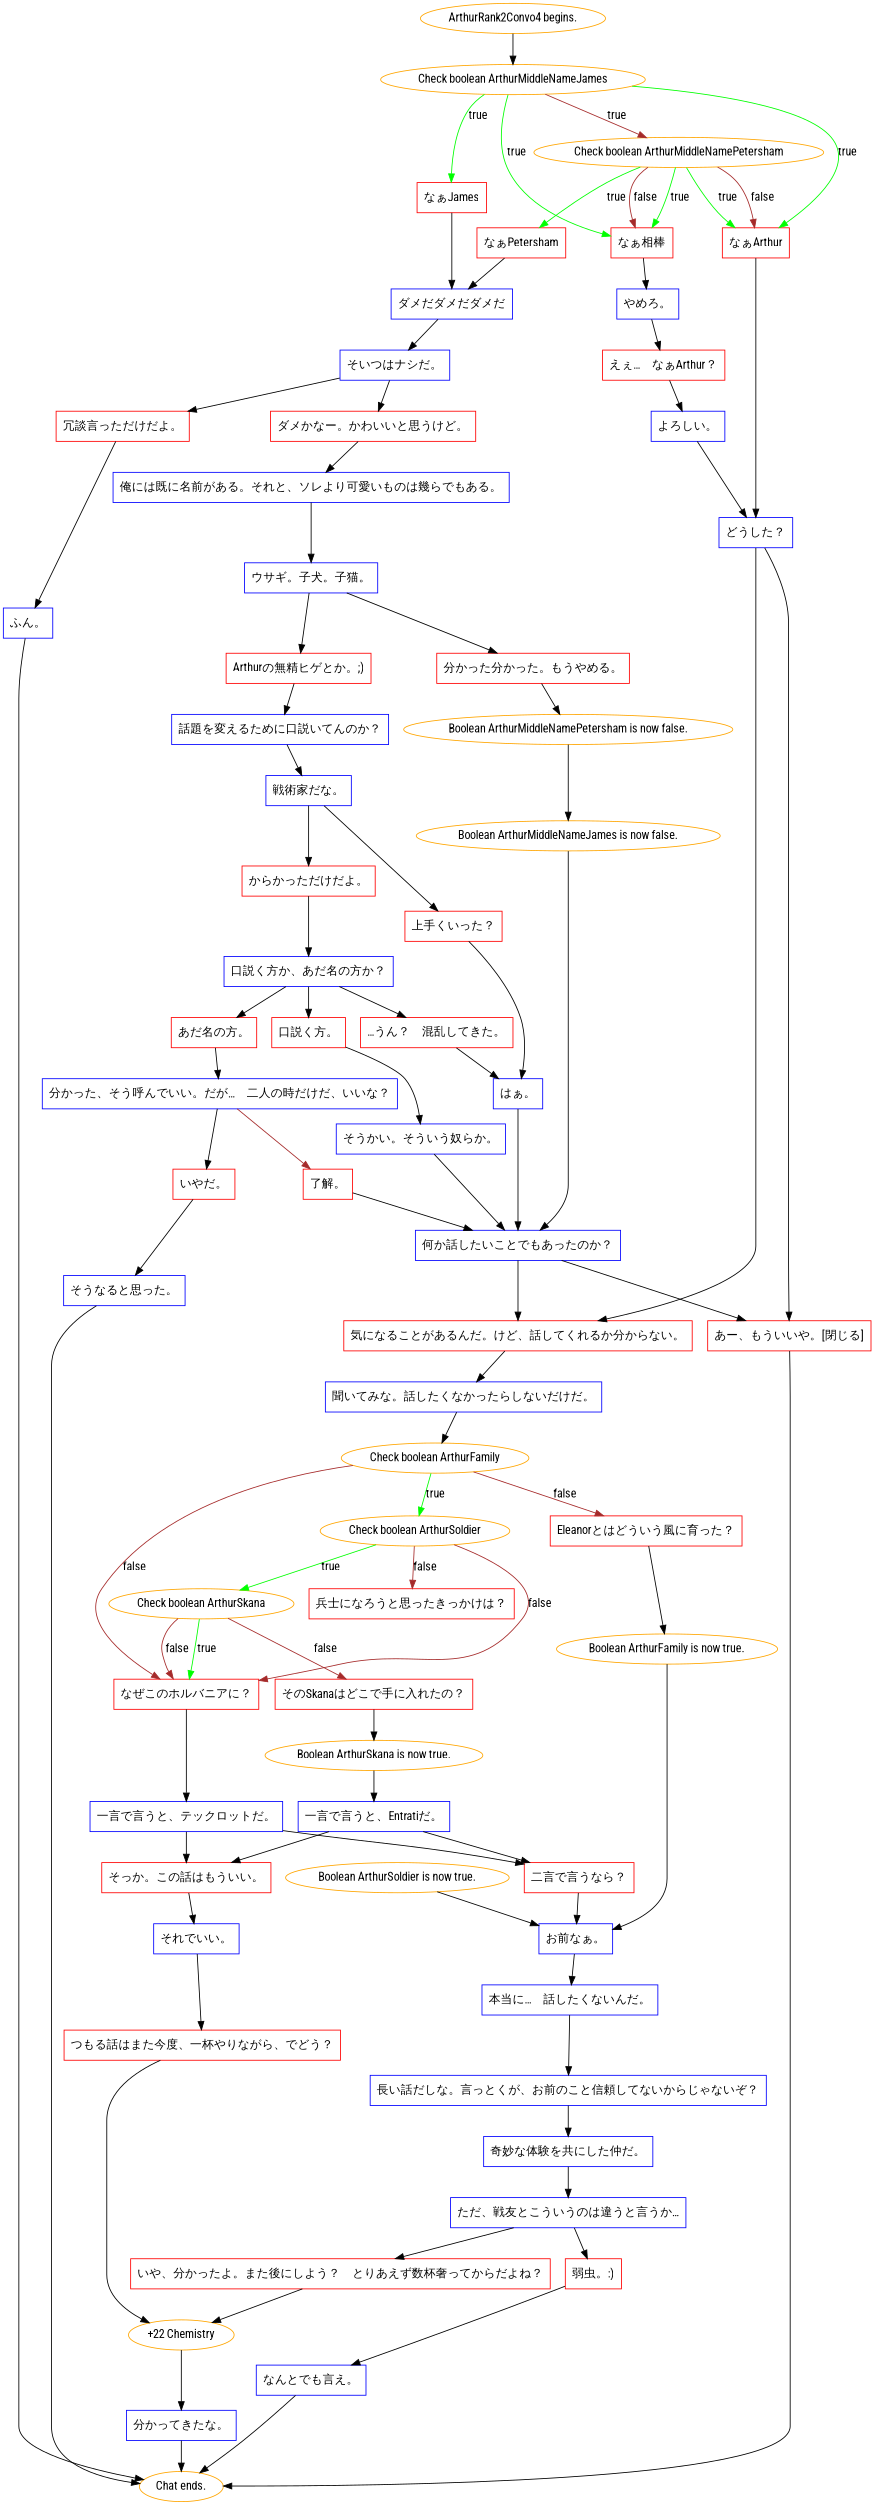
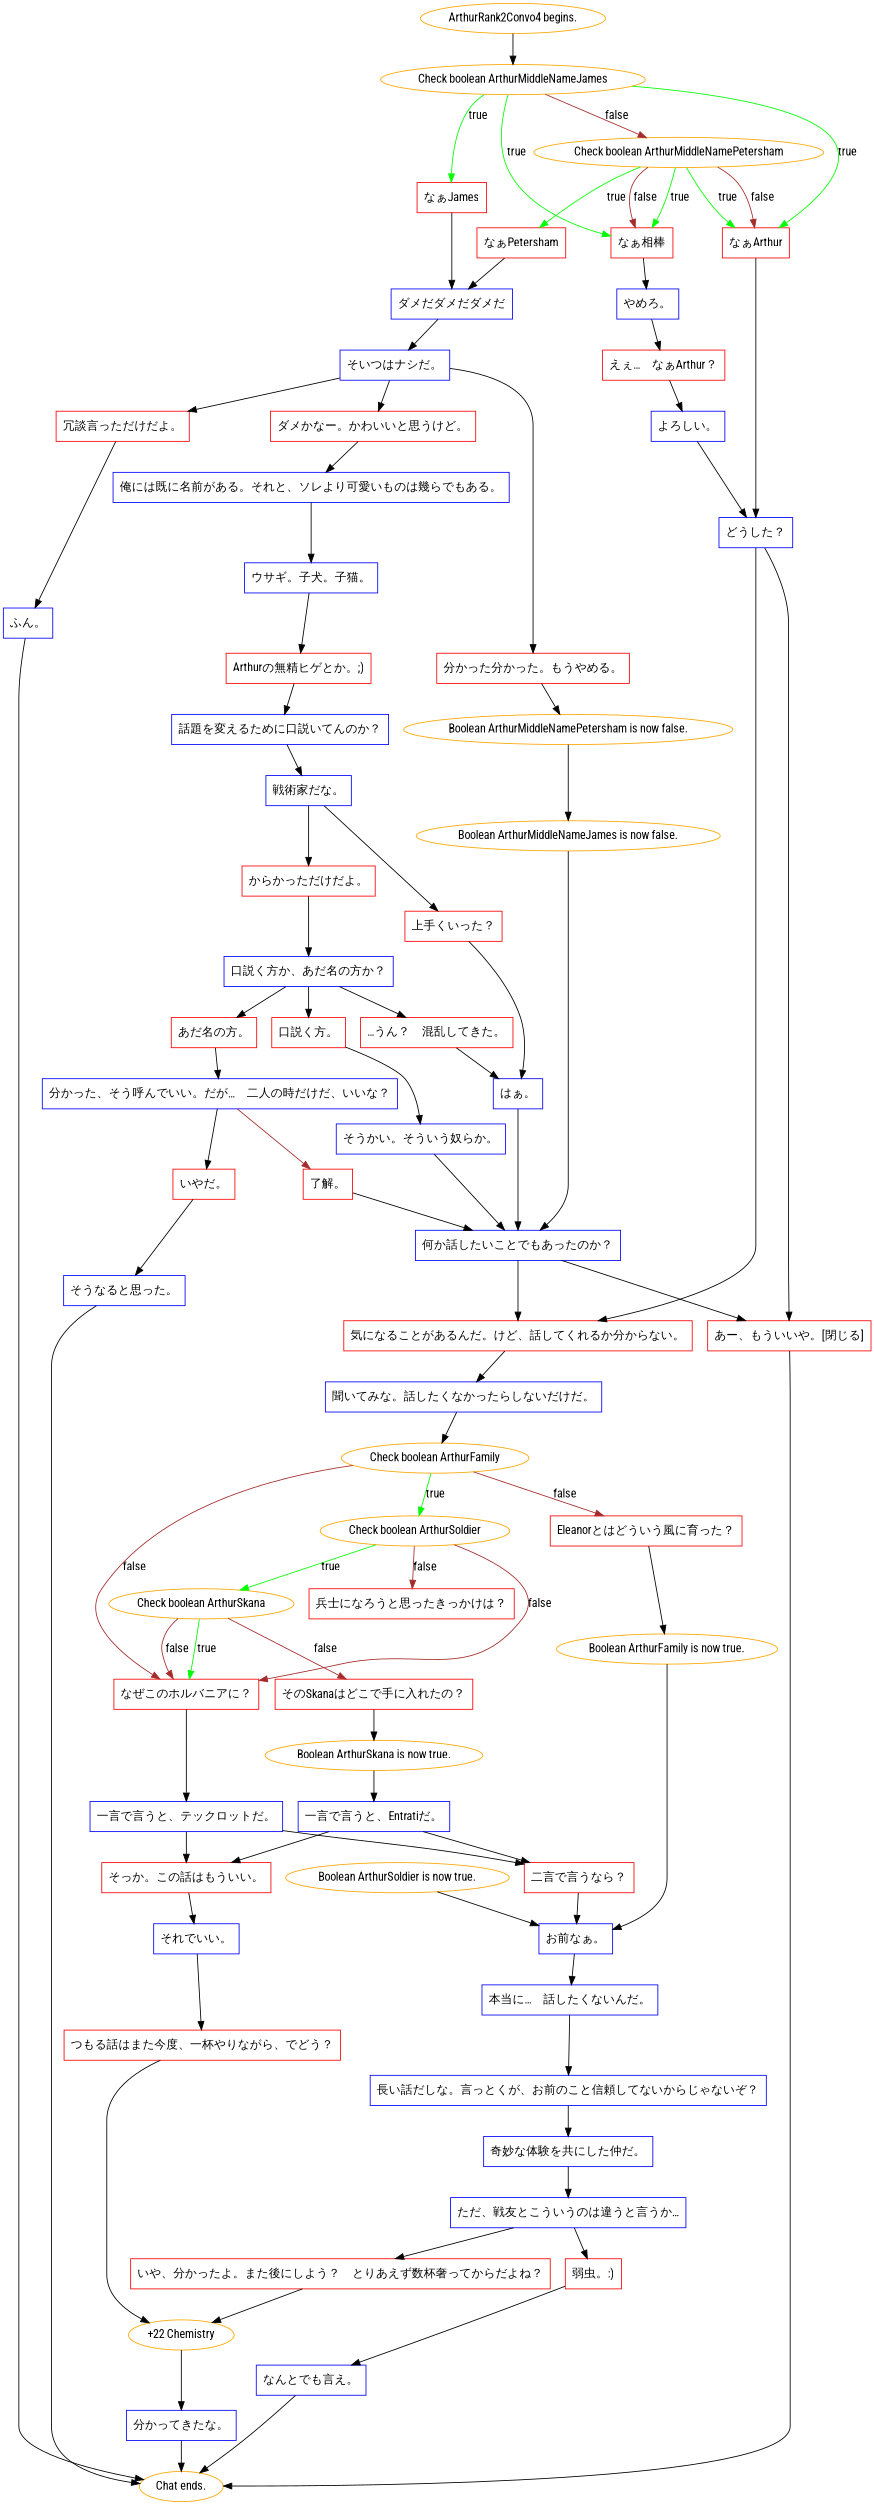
(617, 116) -> (617, 116)
(418, 621) -> (533, 480)
